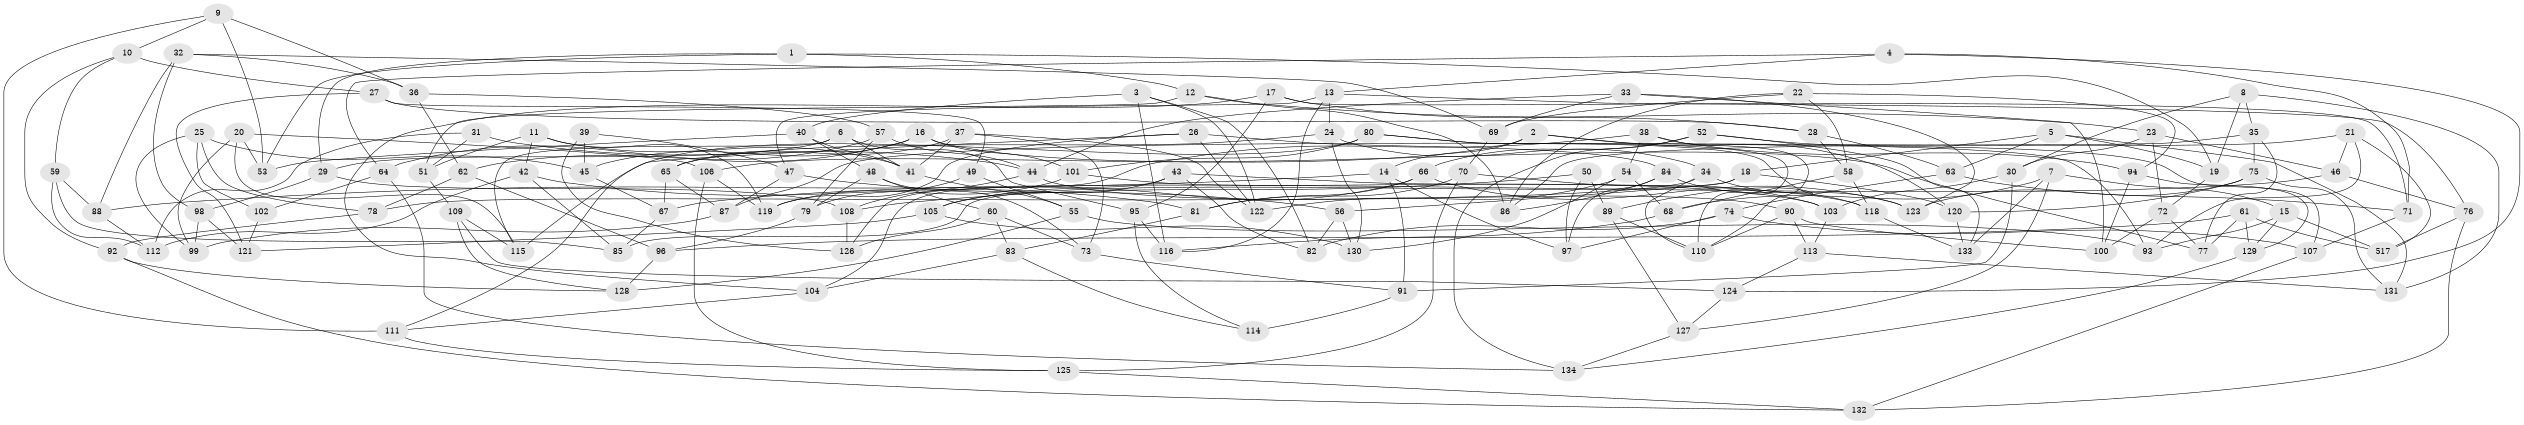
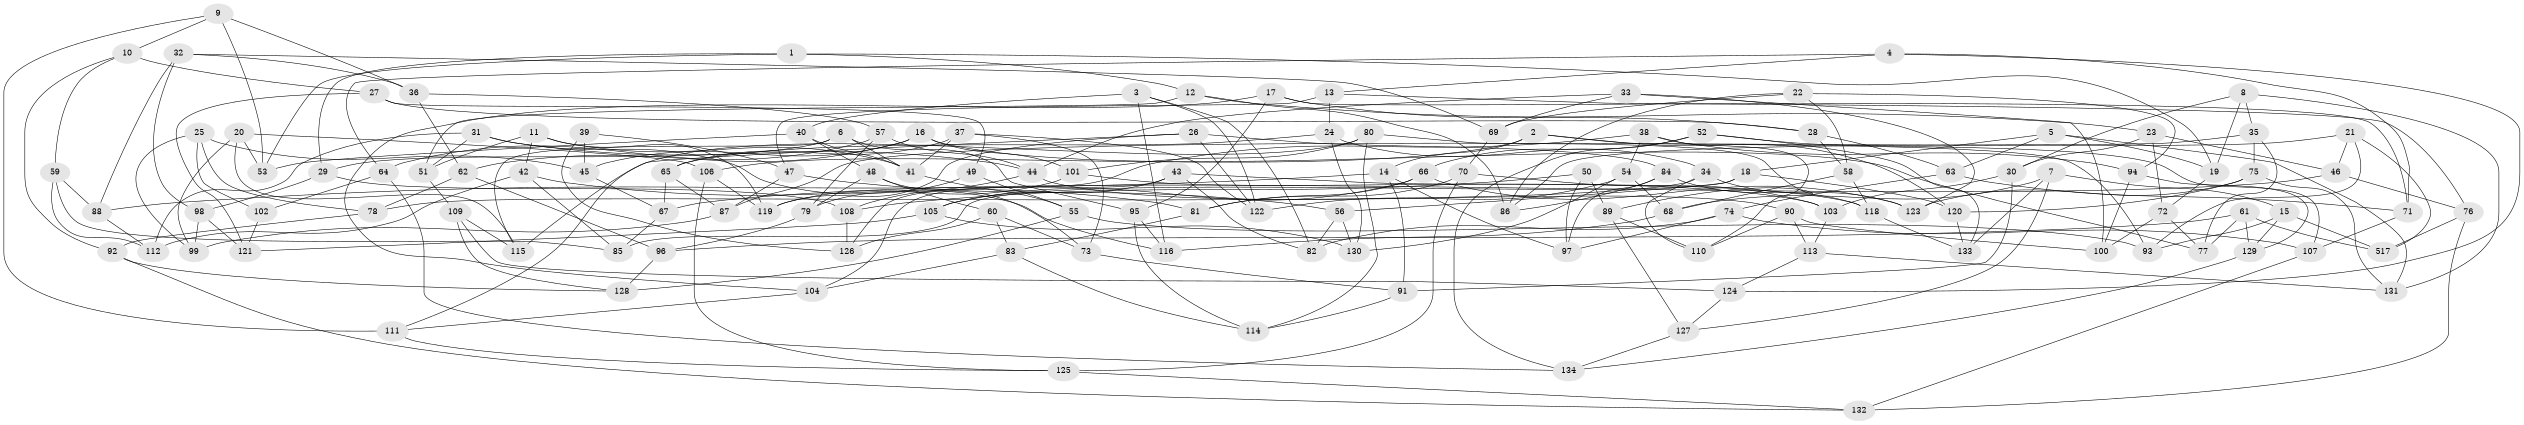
(1779, 161) -> (1373, 265)
(1287, 212) -> (756, 177)
